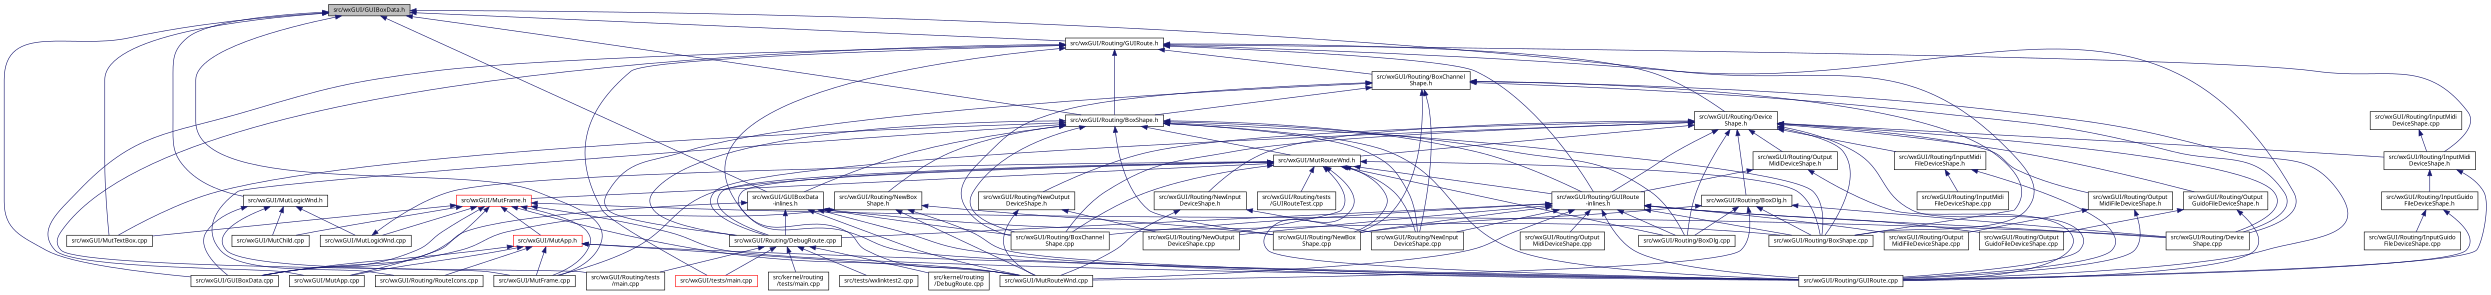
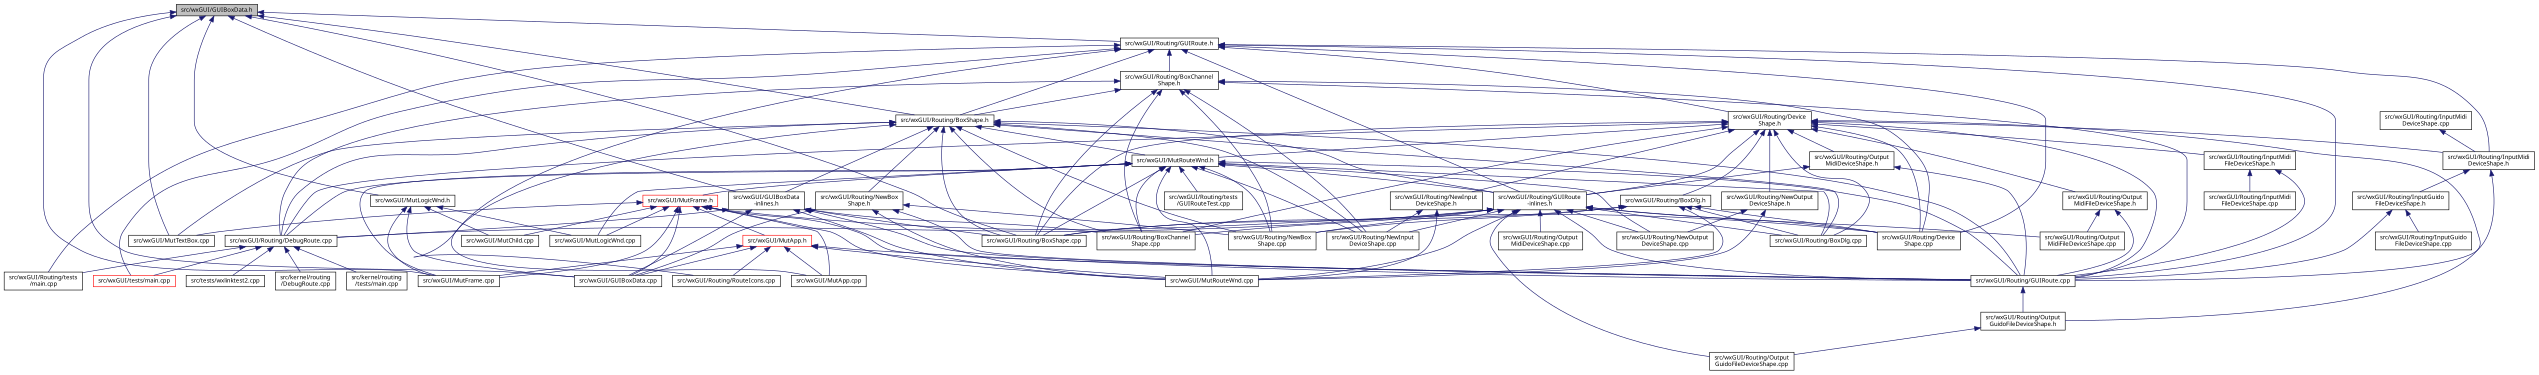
(797, 170) -> (770, 183)
(2171, 269) -> (2023, 303)
